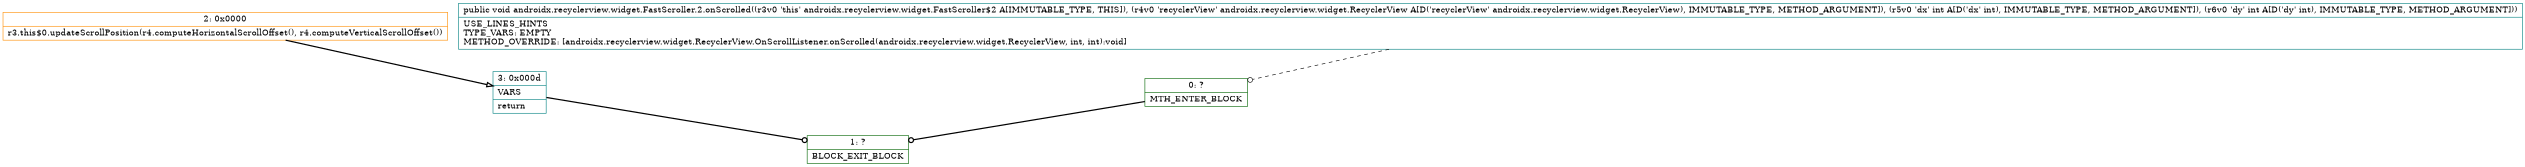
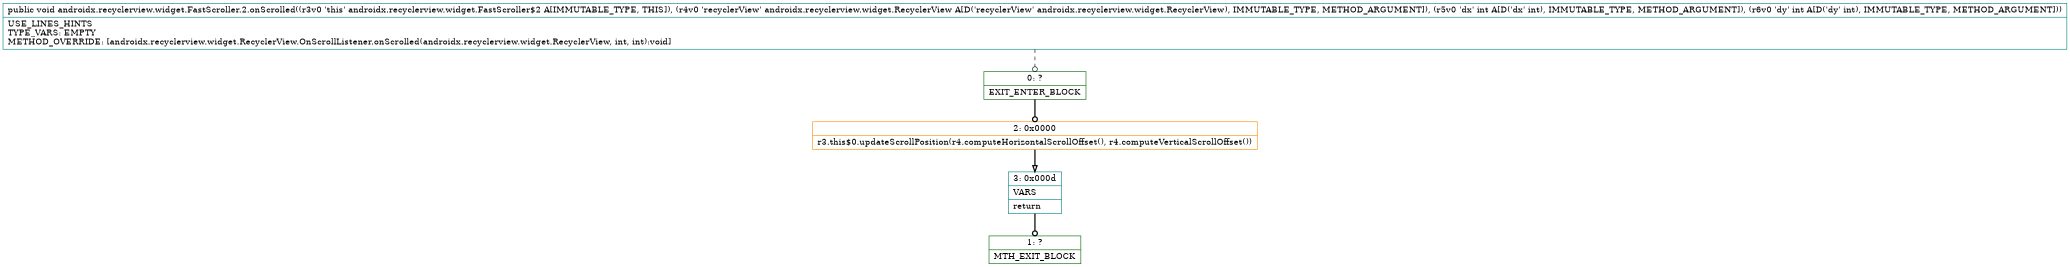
(1196, 99) -> (1035, 92)
(1029, 121) -> (1035, 108)
(858, 156) -> (1035, 256)
